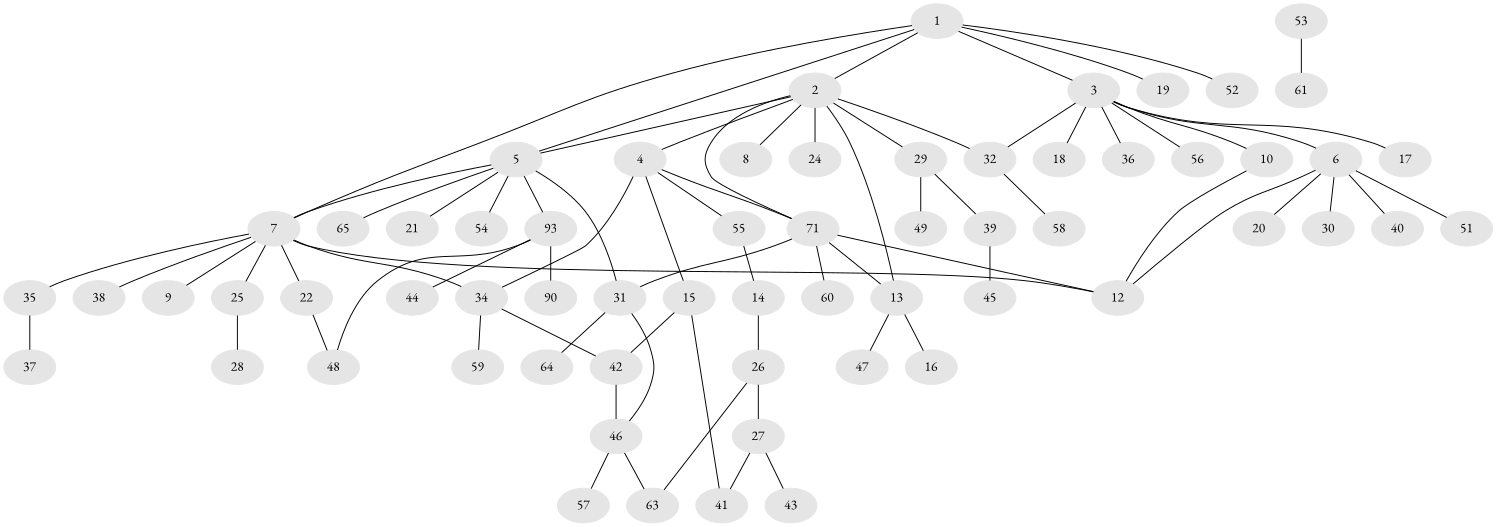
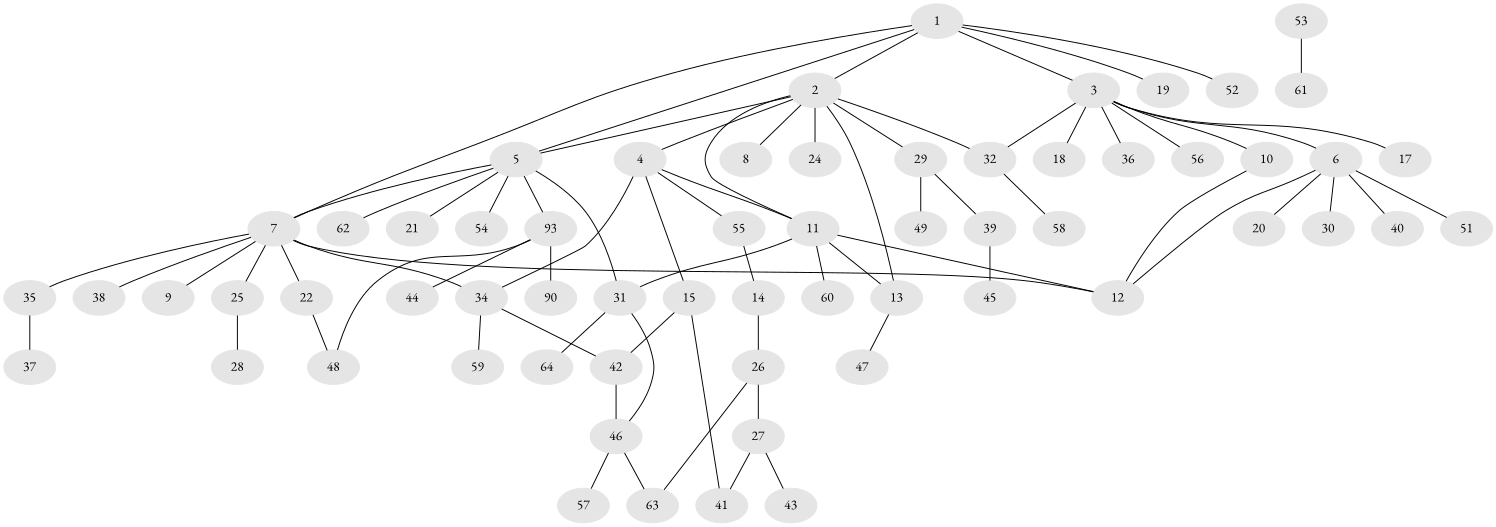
(343, 229) -> (343, 229)
(813, 229) -> (813, 229)
(931, 367) -> none
